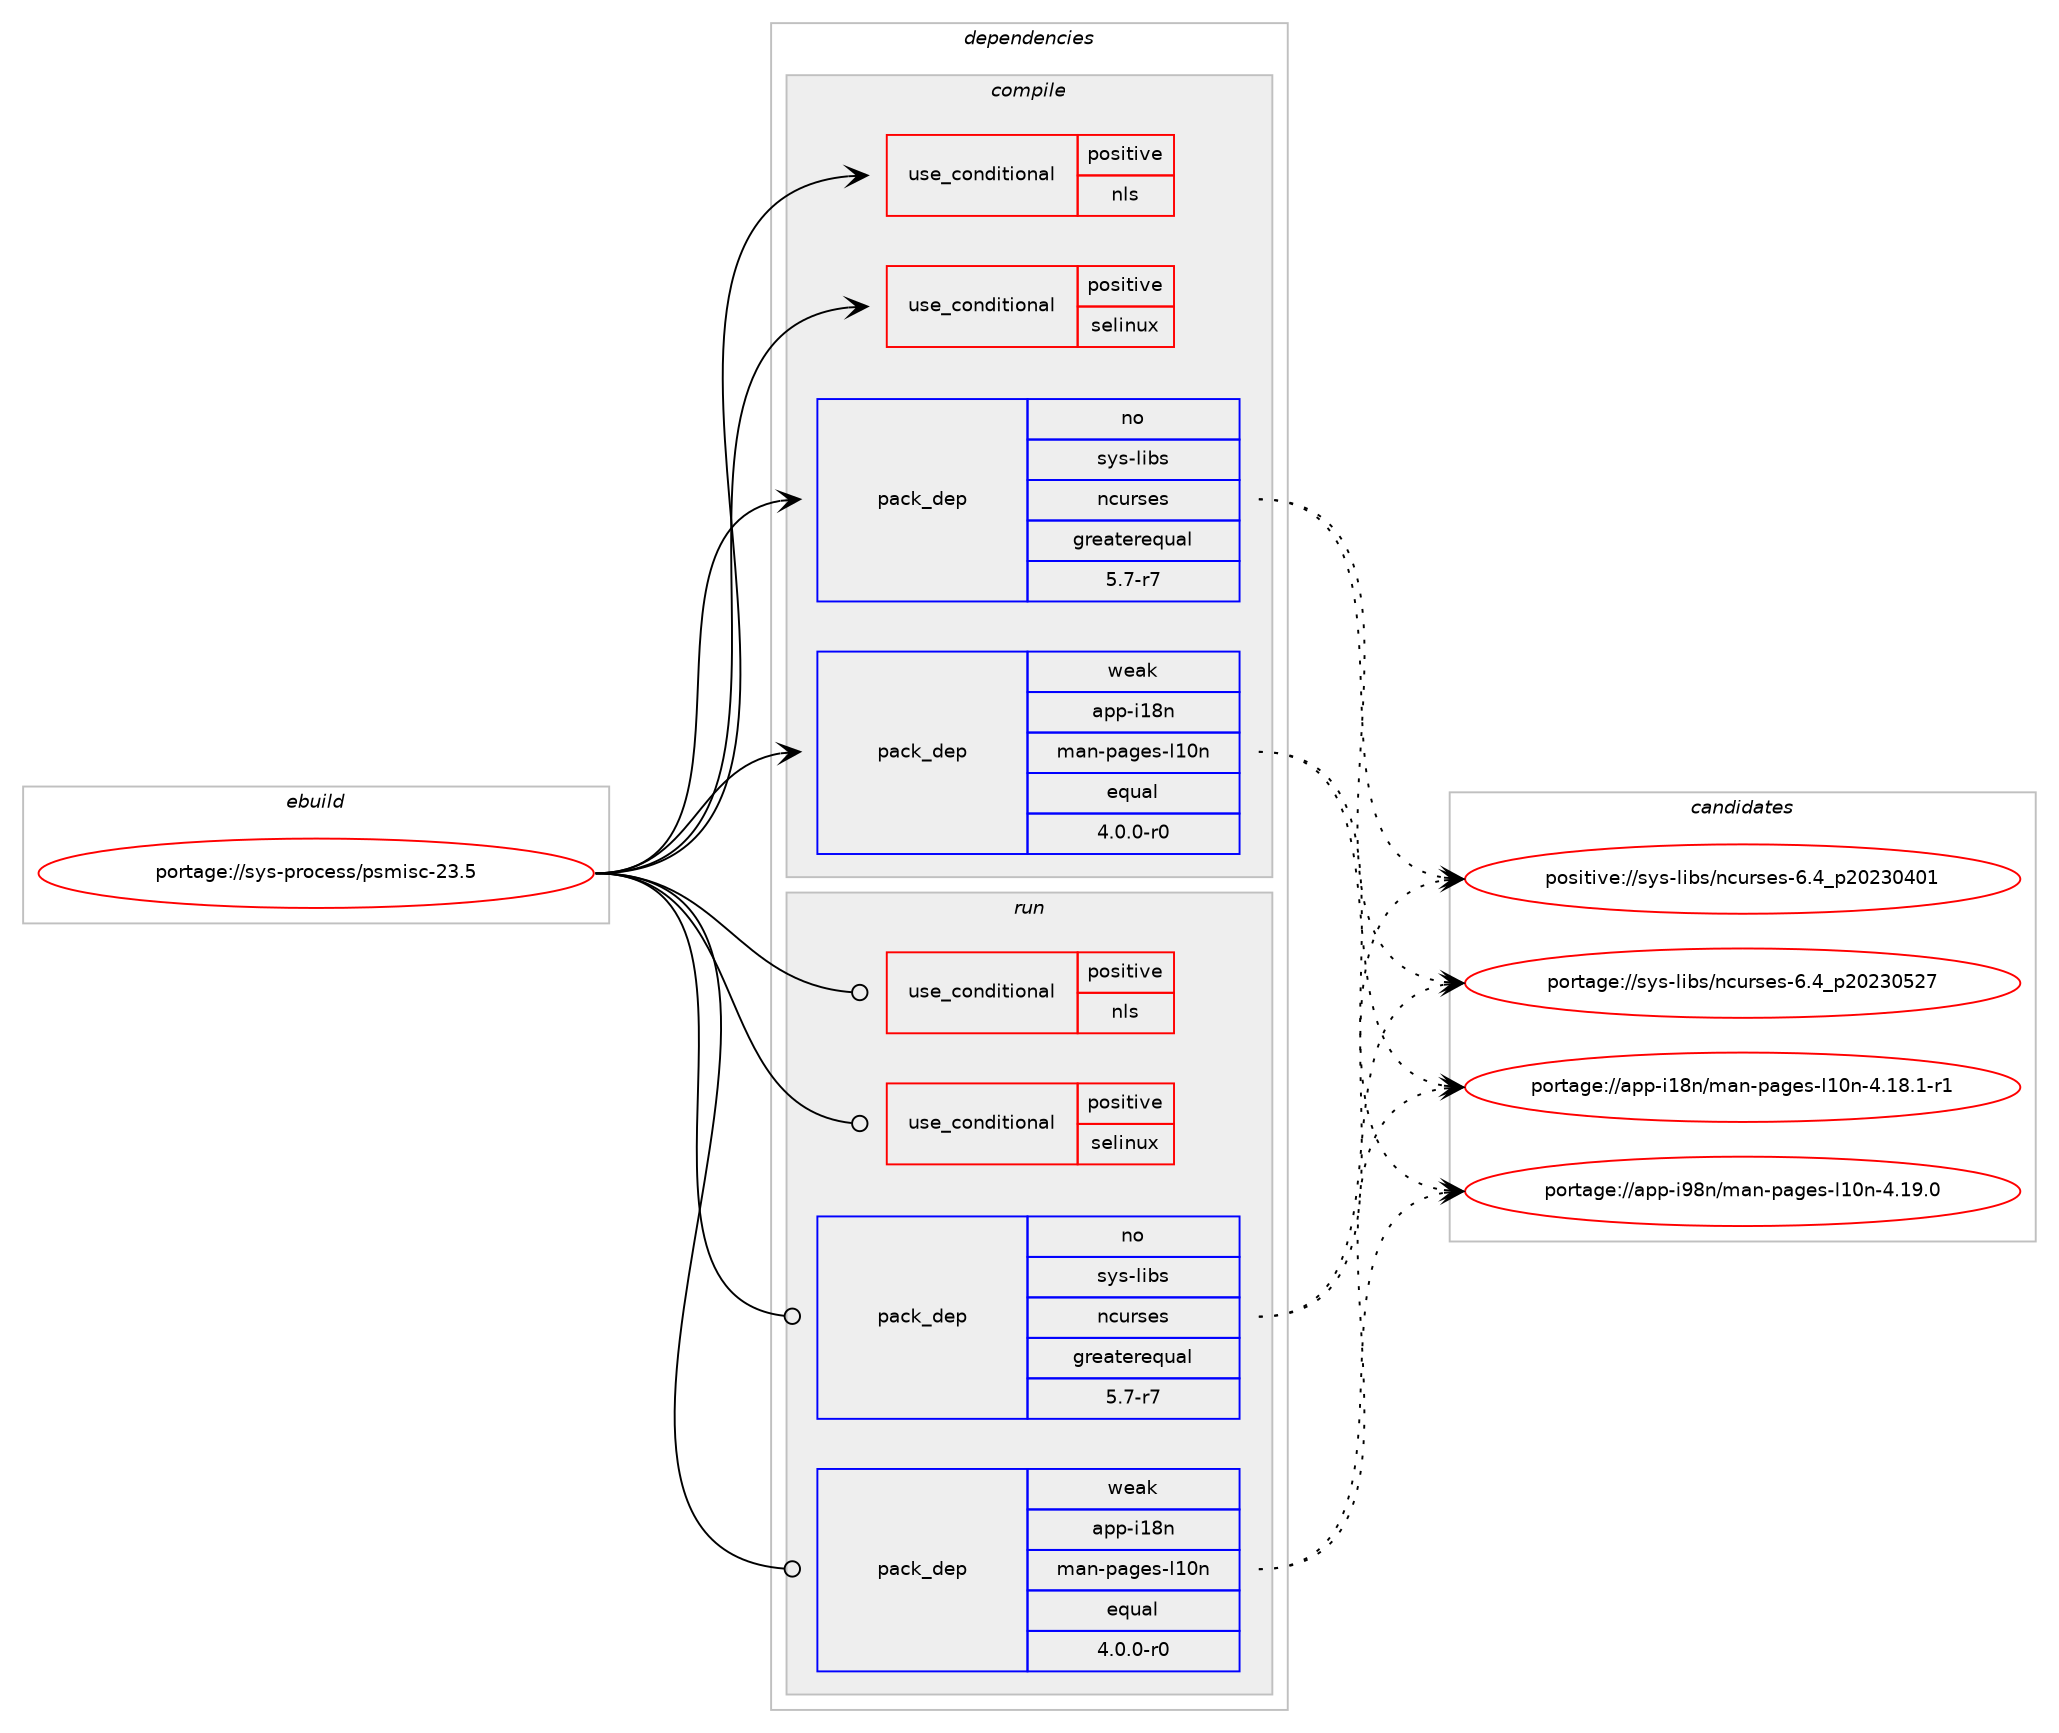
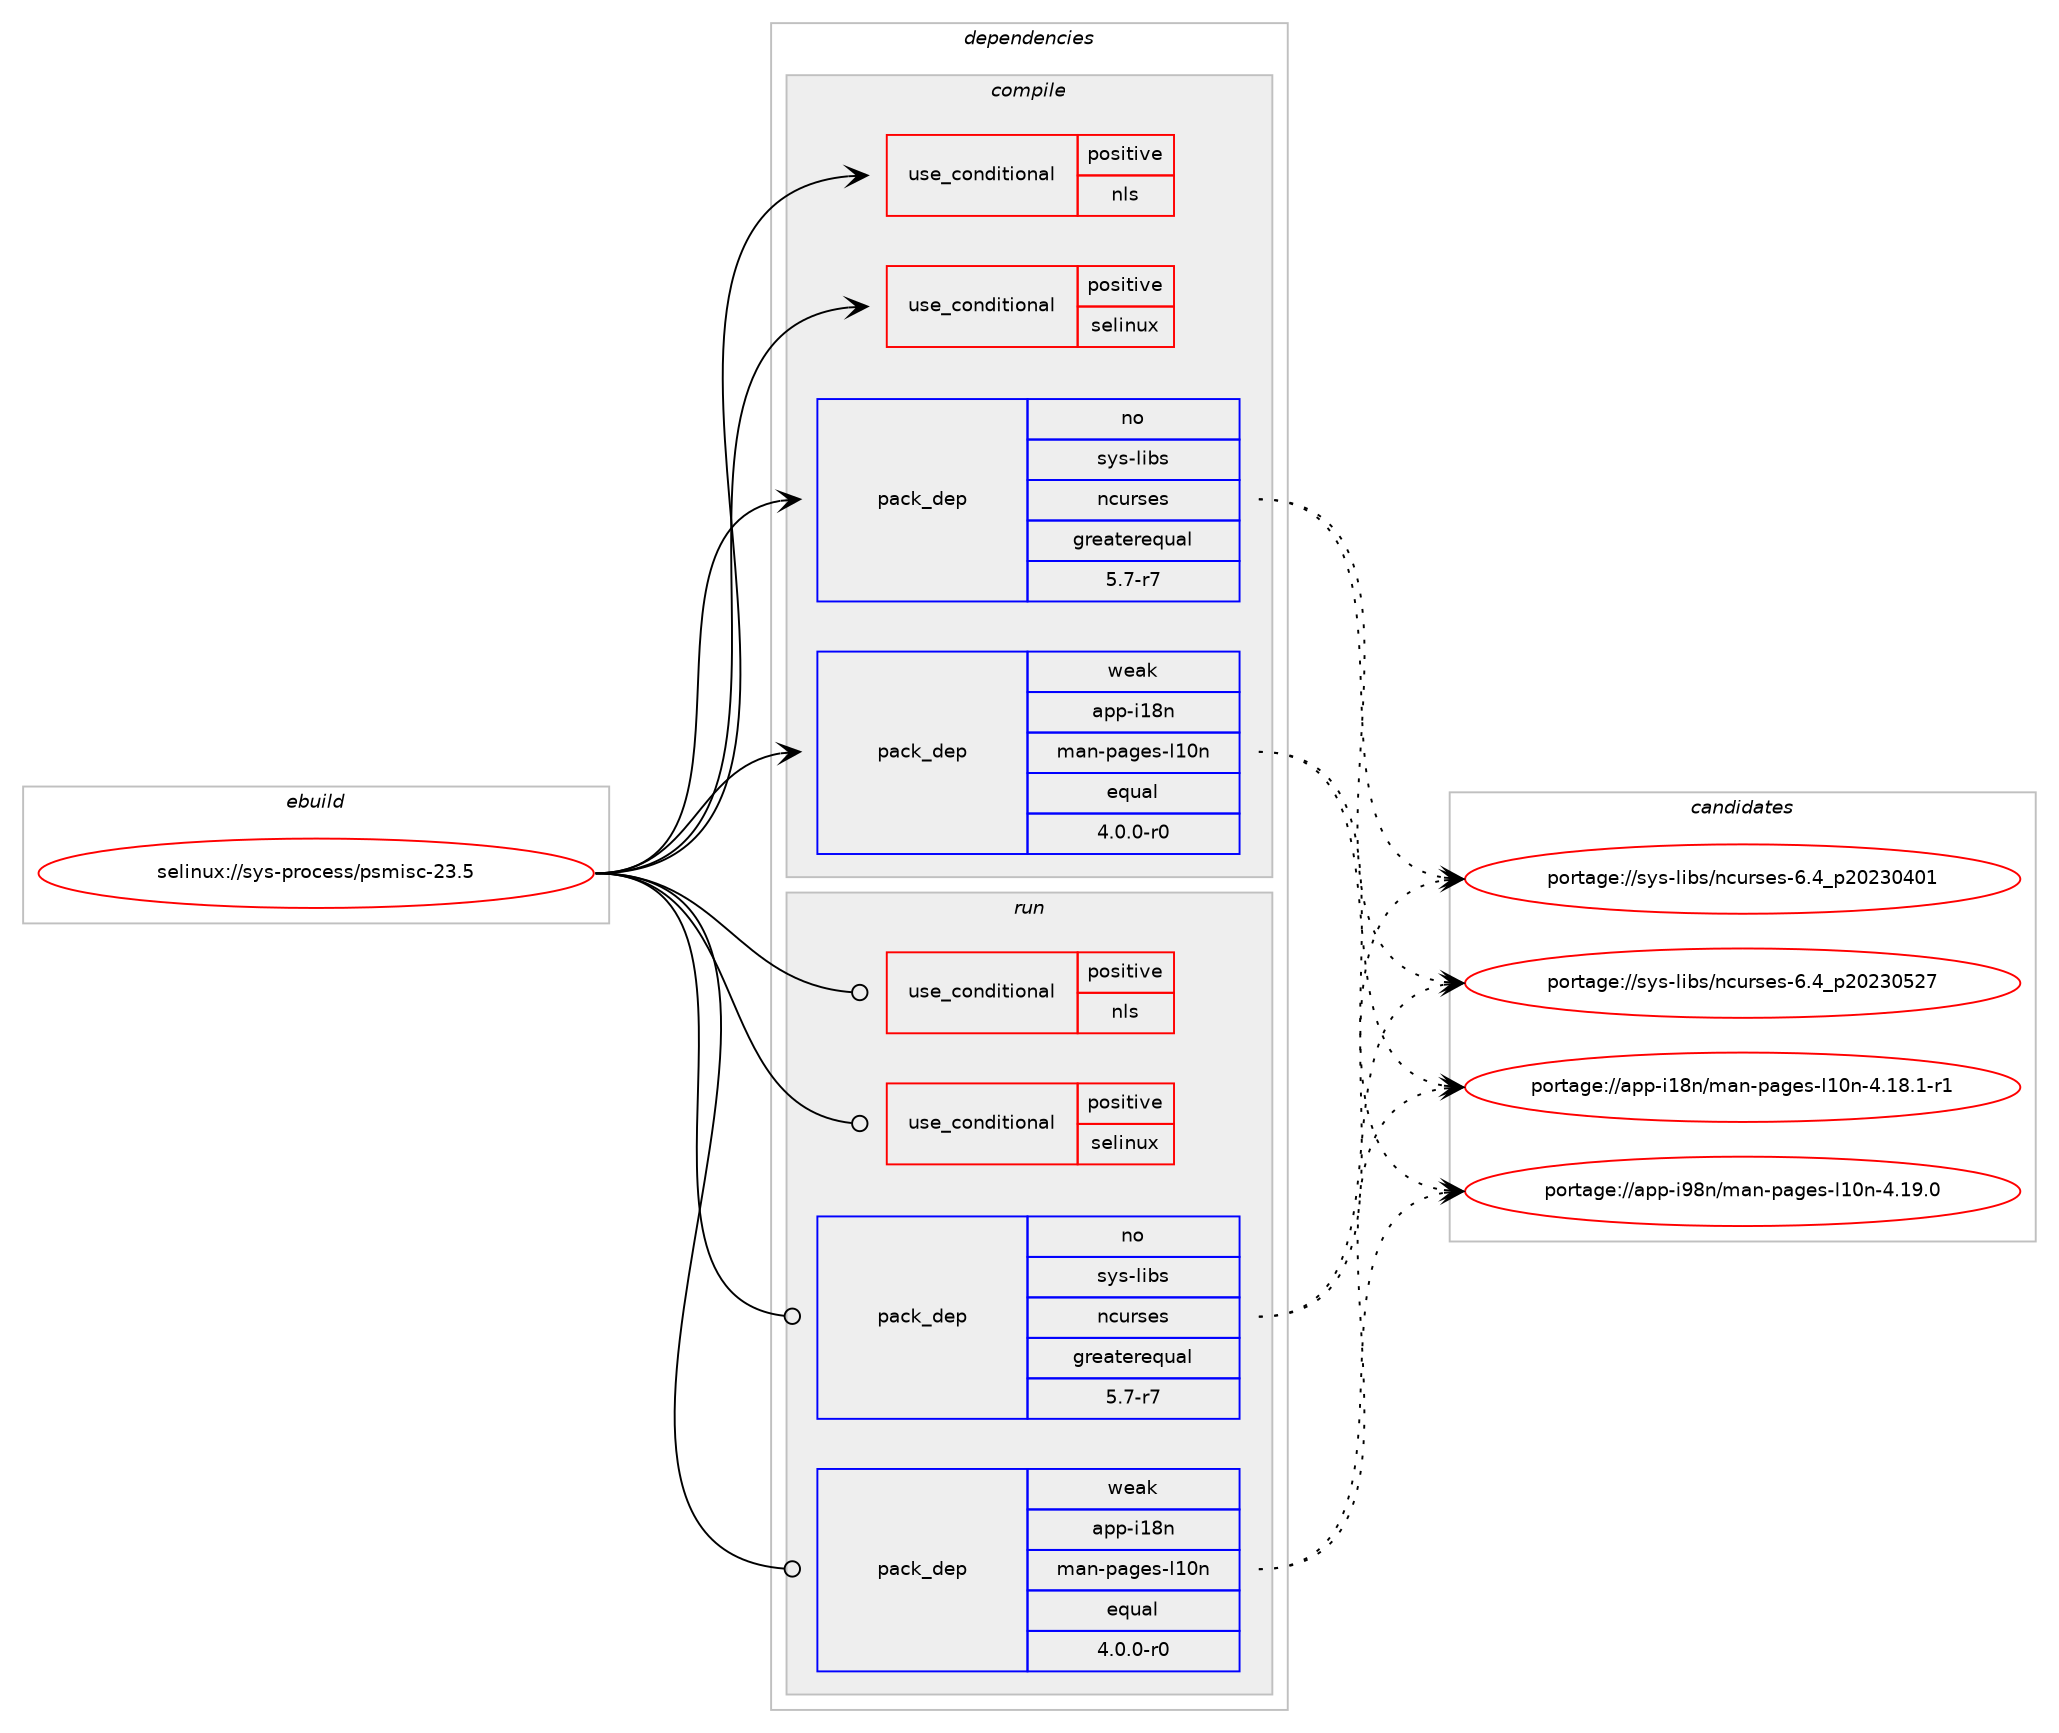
(316, 873) -> (316, 873)
(1743, 879) -> (1743, 879)
